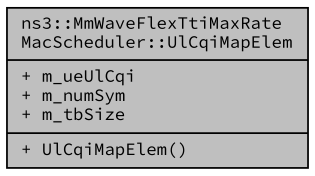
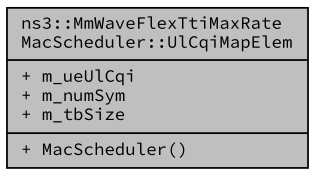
(105, 150) -> (105, 150)
